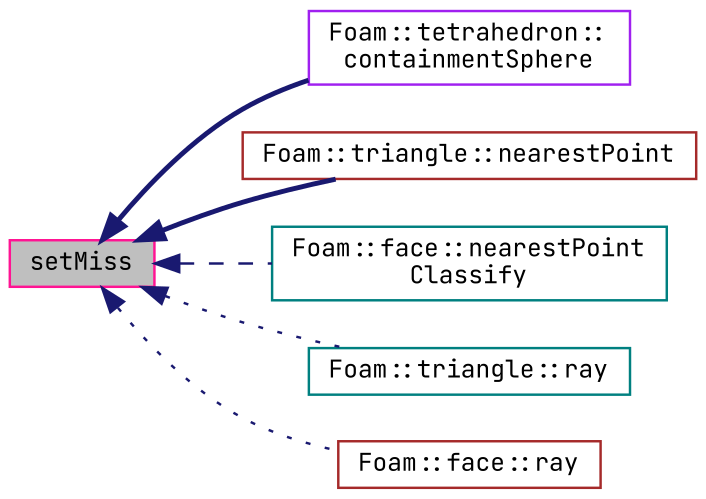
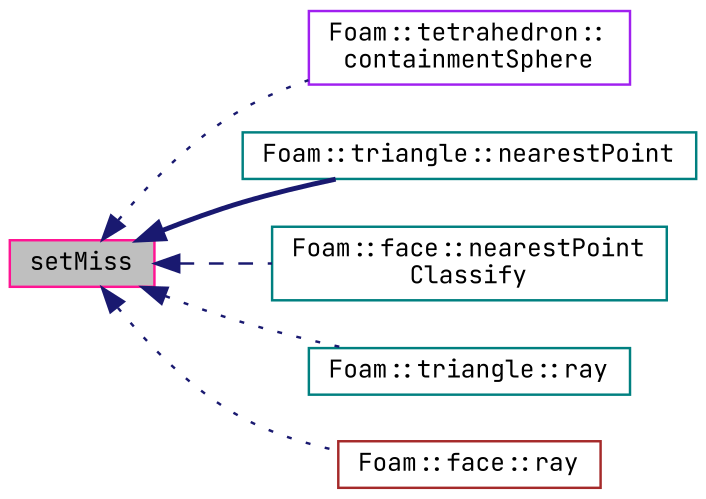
(203, 136) -> (203, 136)
(469, 156) -> (469, 156)
